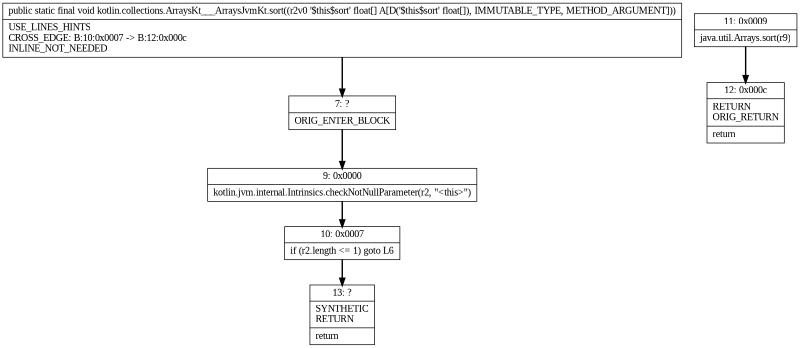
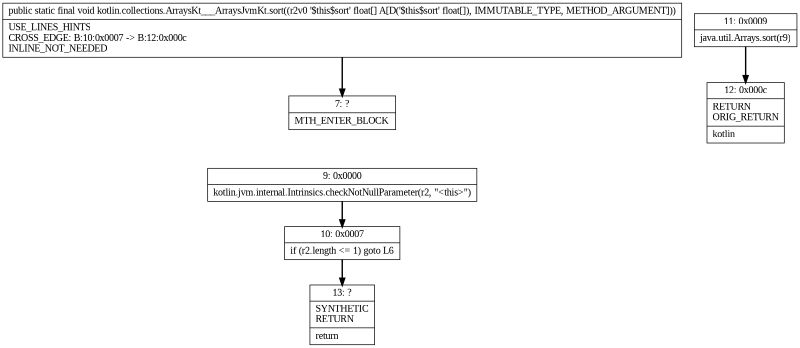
(342, 121) -> (342, 121)
(724, 134) -> (724, 134)
(342, 145) -> none
